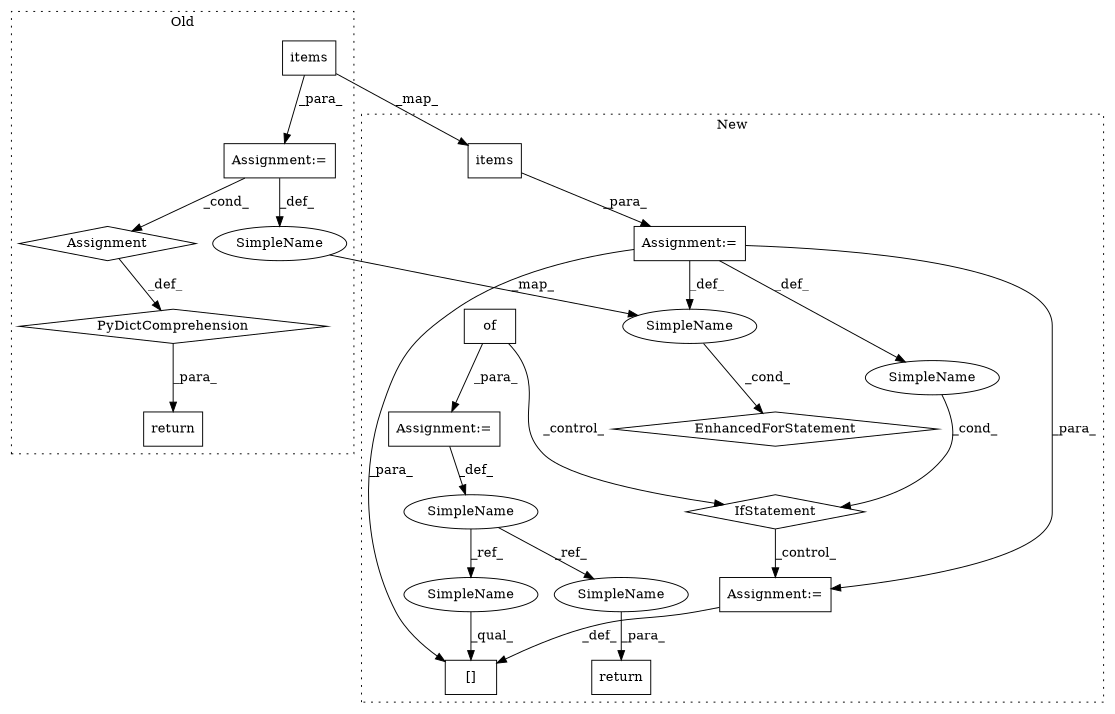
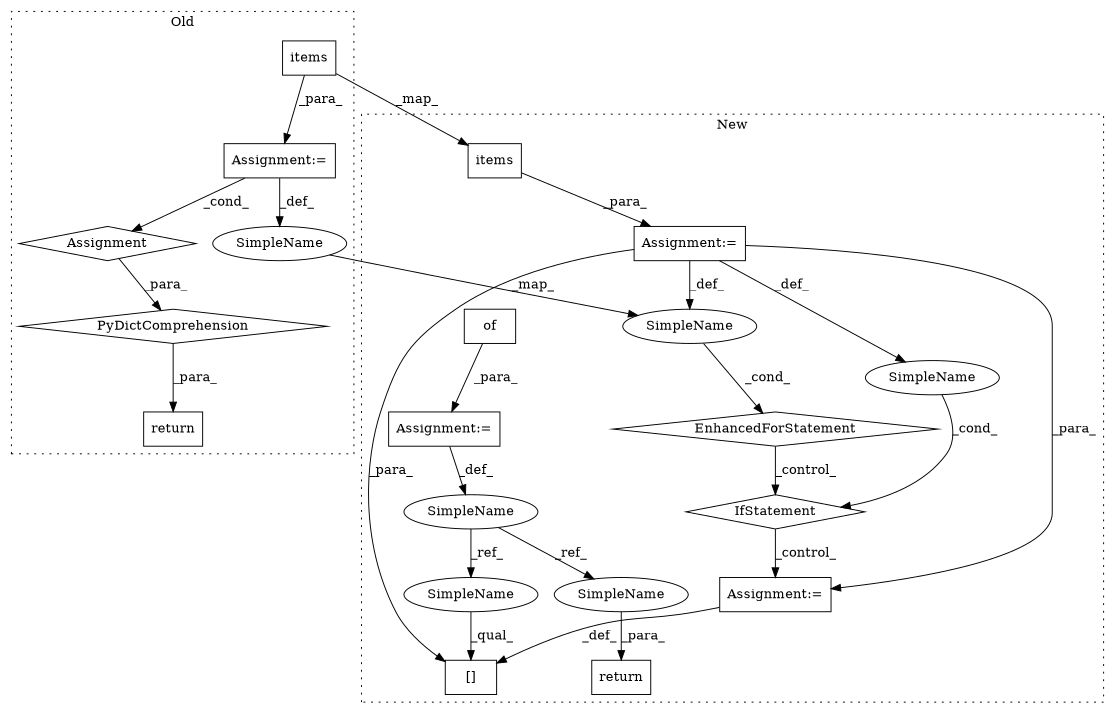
(166, 285) -> (166, 285)
(569, 469) -> (775, 466)
